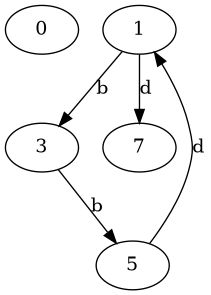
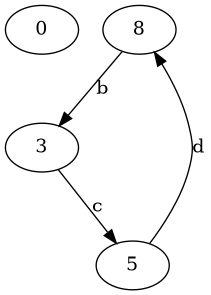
(139, 30) -> (139, 30)
(139, 148) -> none
(98, 207) -> (98, 207)
